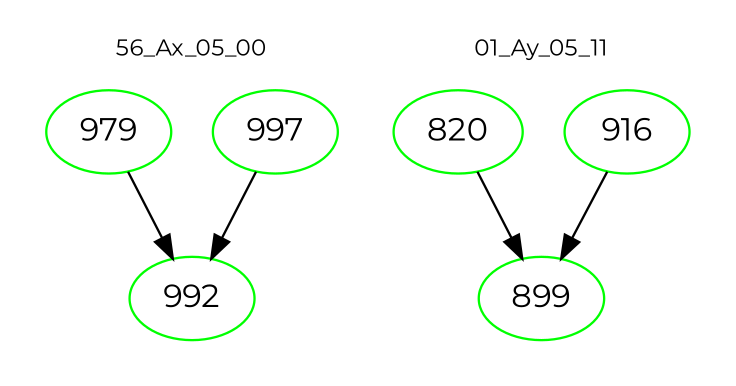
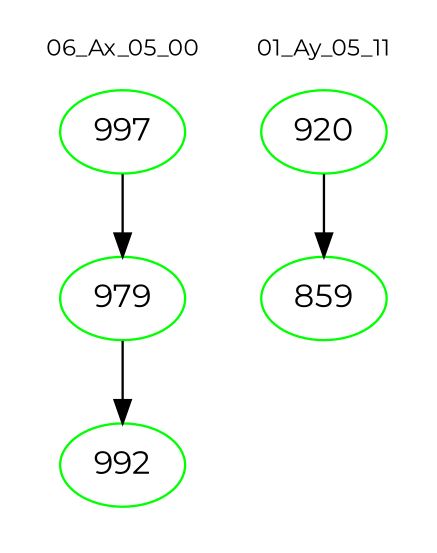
(192, 50) -> (124, 50)
(458, 132) -> (324, 132)
(627, 132) -> none
(239, 205) -> (123, 204)
(541, 298) -> (324, 298)
